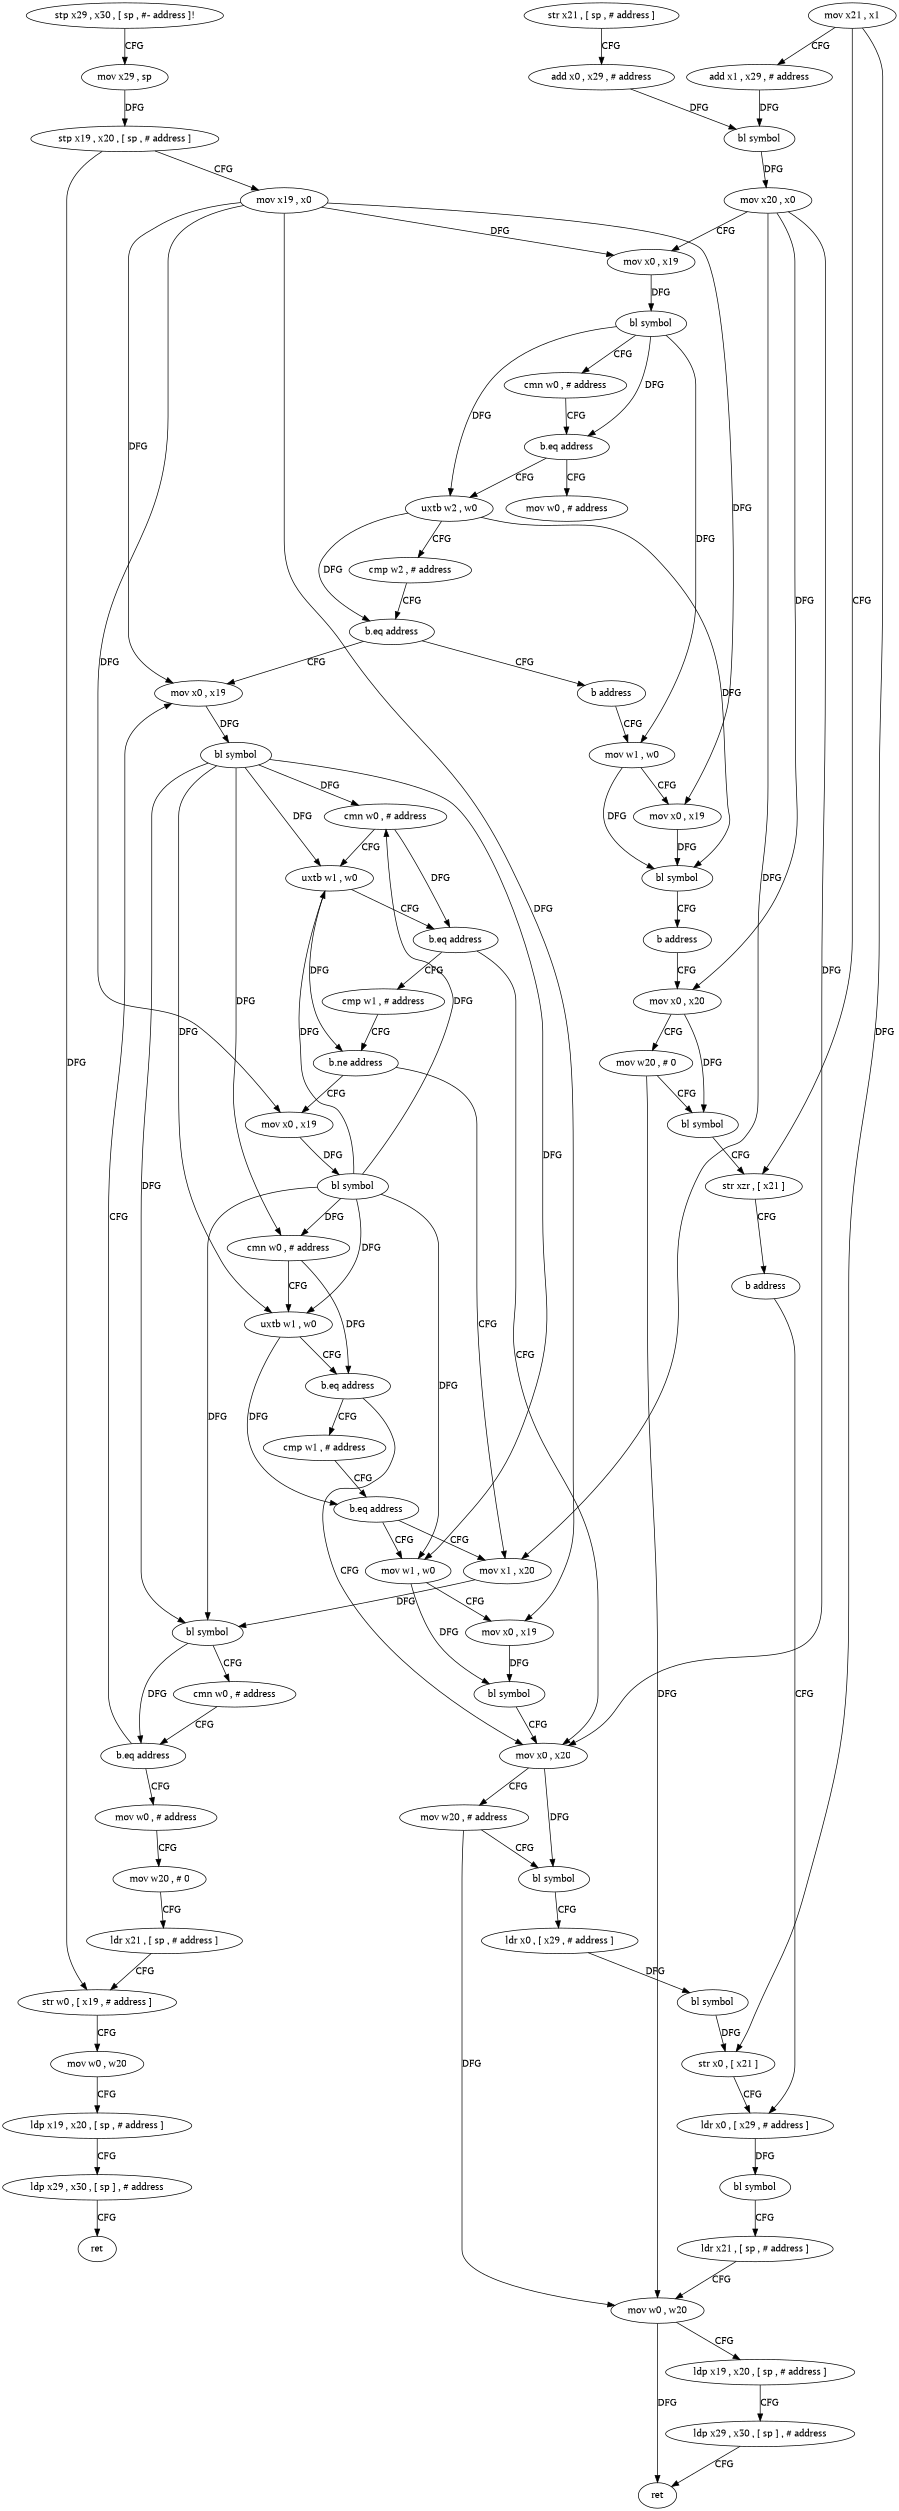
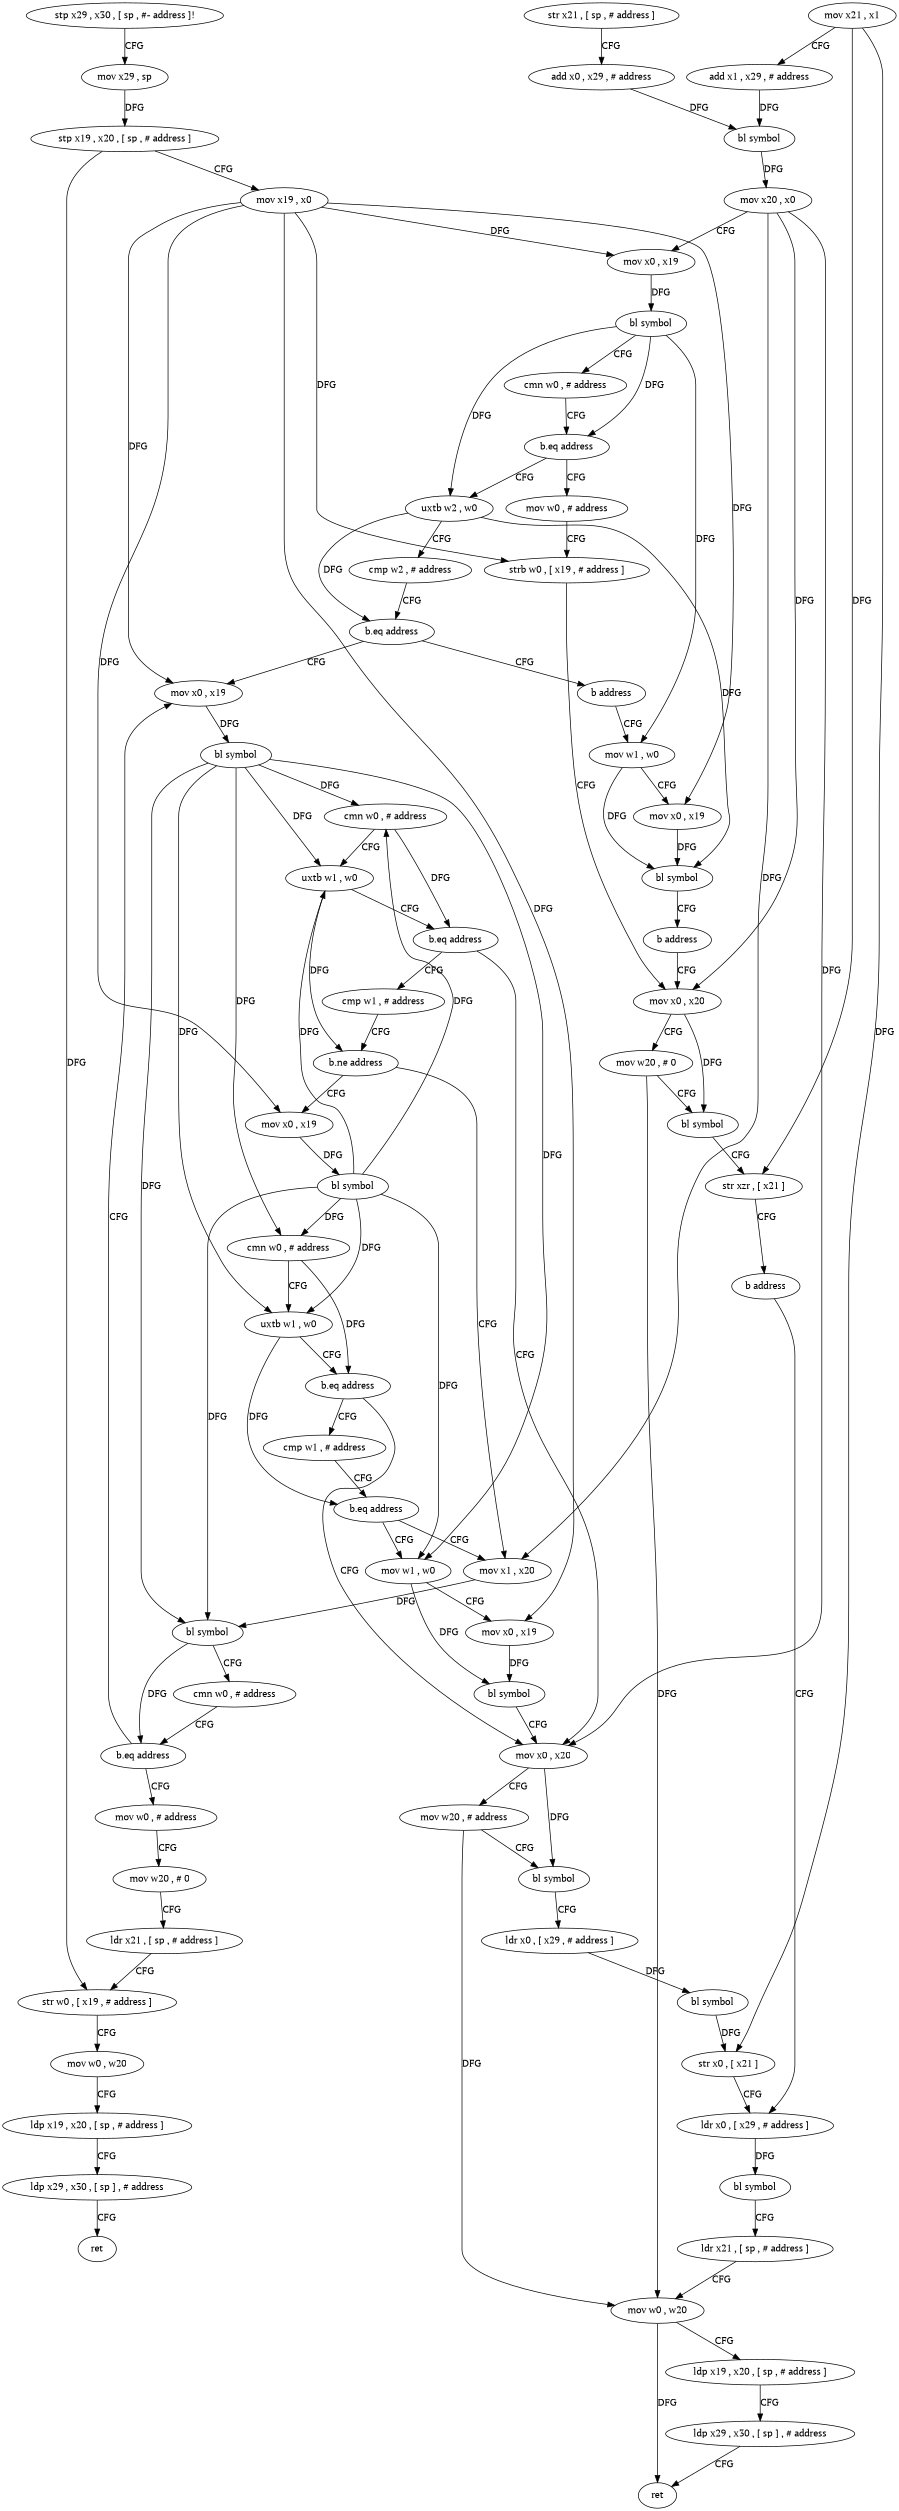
none -> (567, 570)
(862, 601) -> (862, 601)
